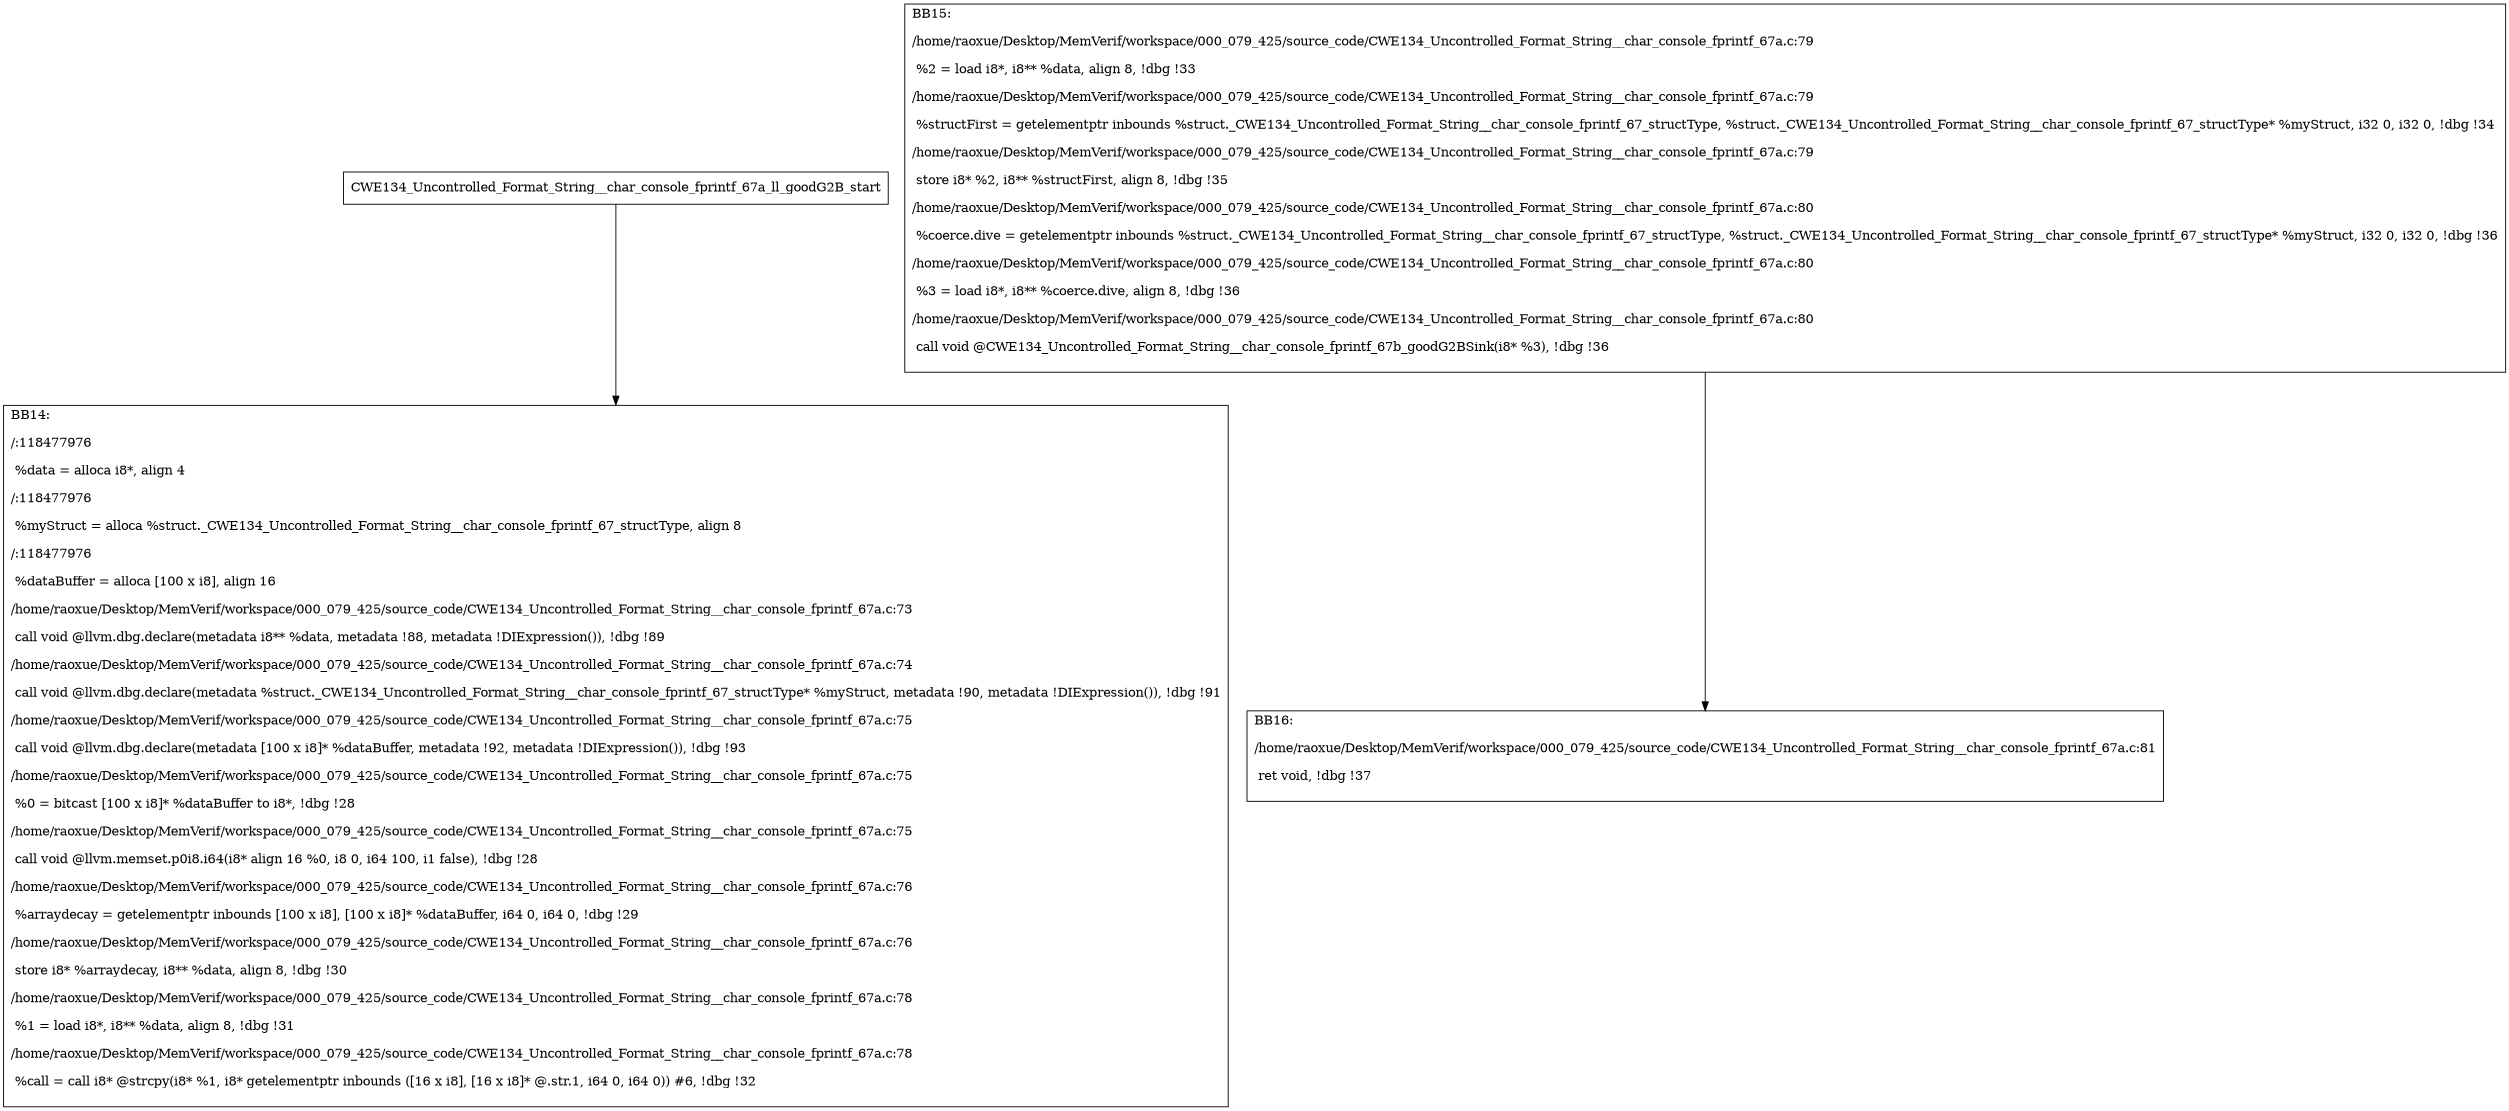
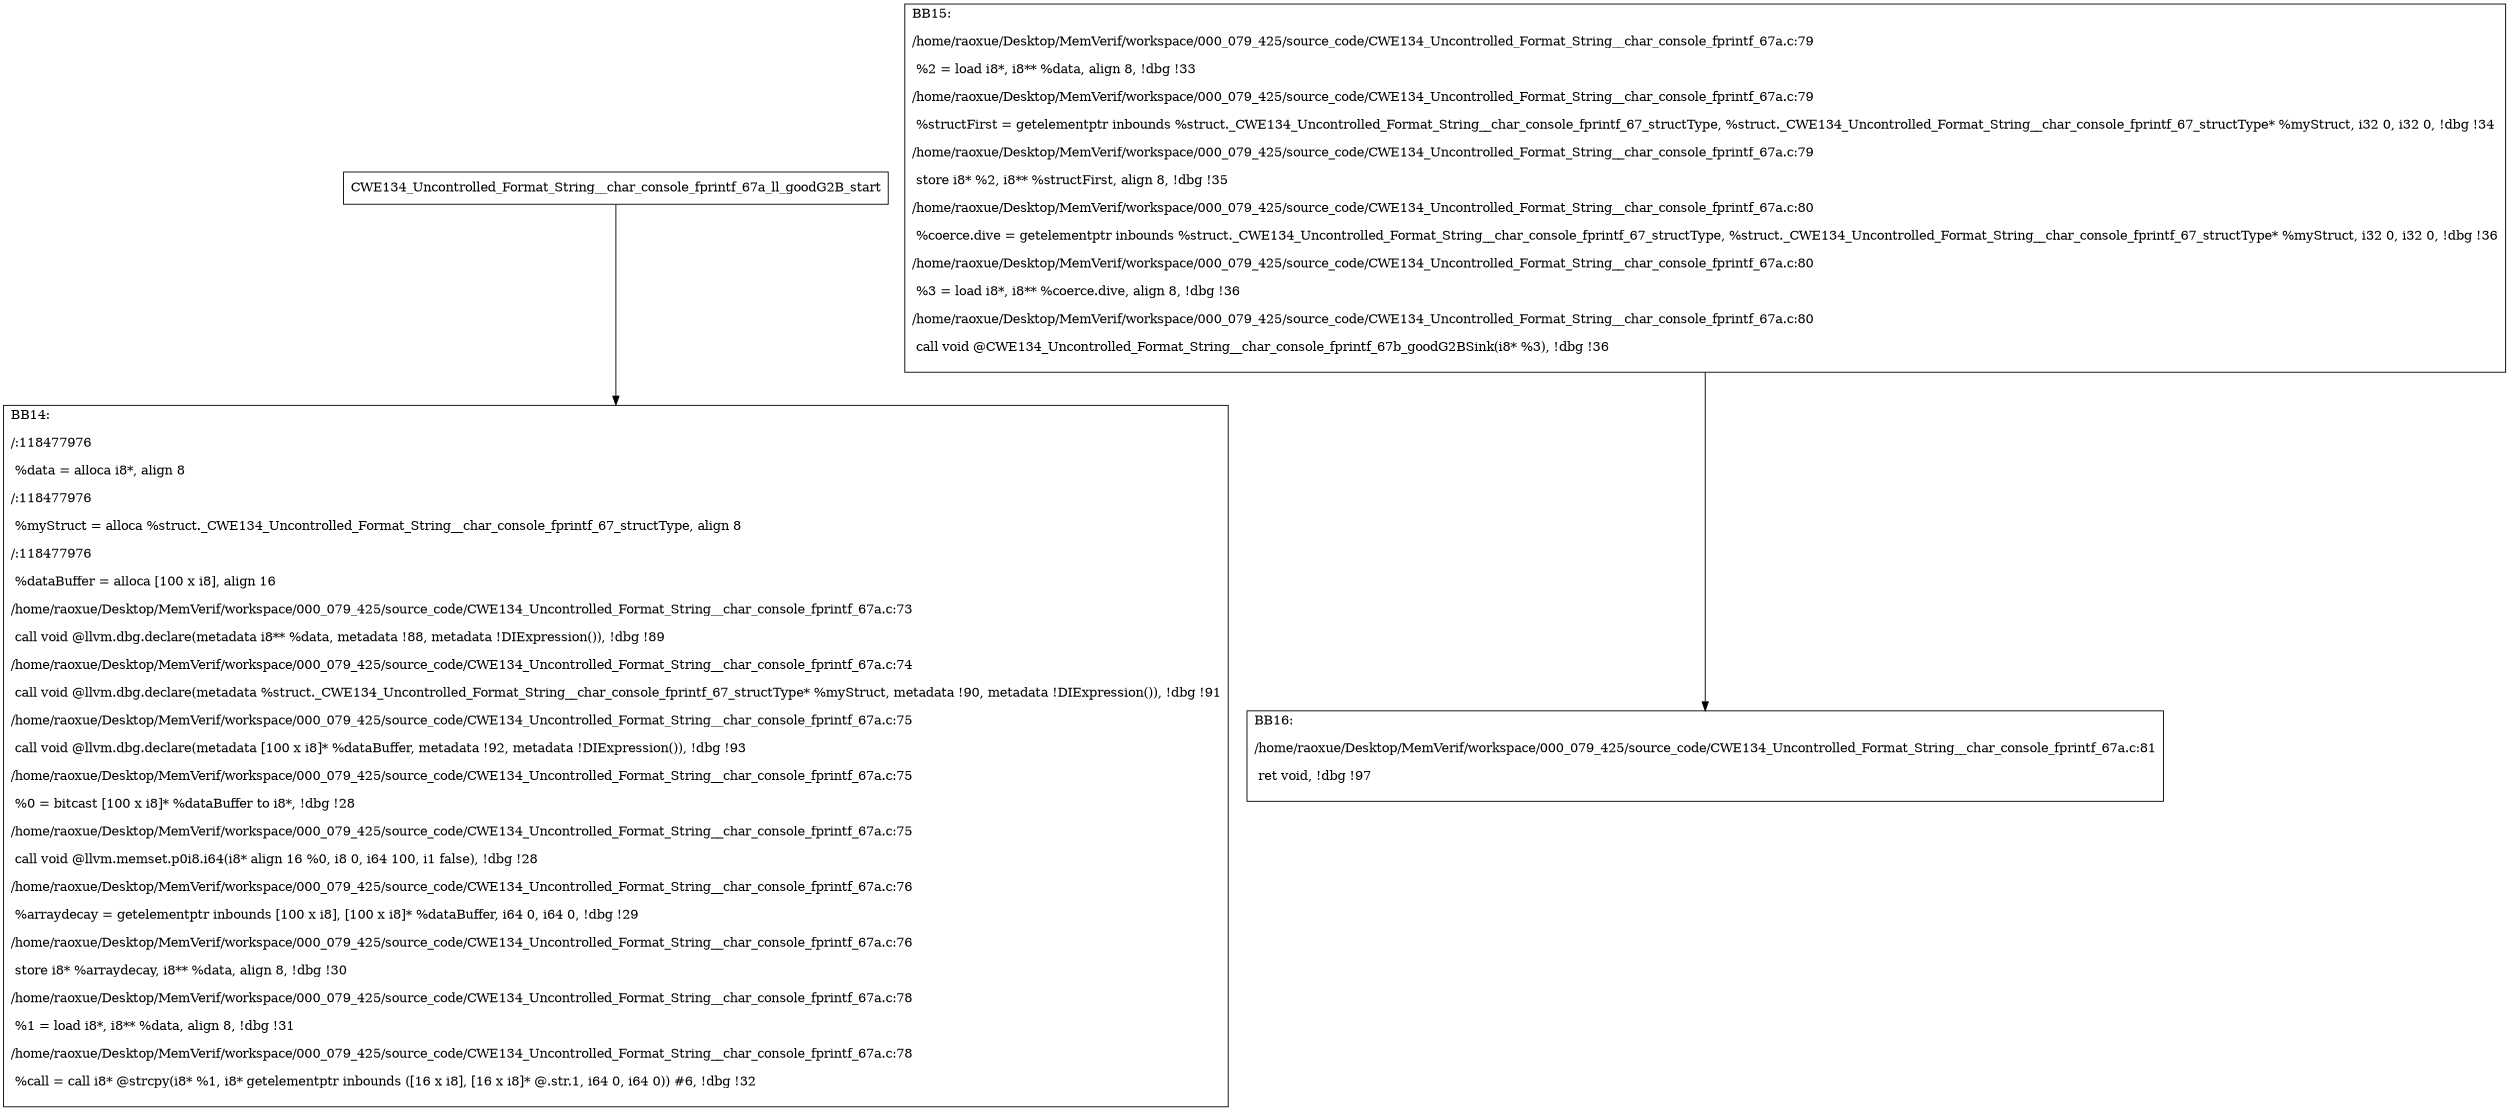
(98, 471) -> (98, 471)
(1313, 776) -> (1313, 776)
